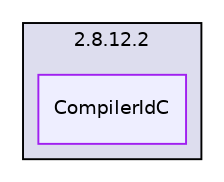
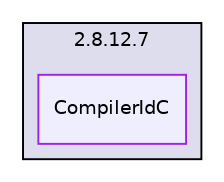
(112, 41) -> (112, 41)
